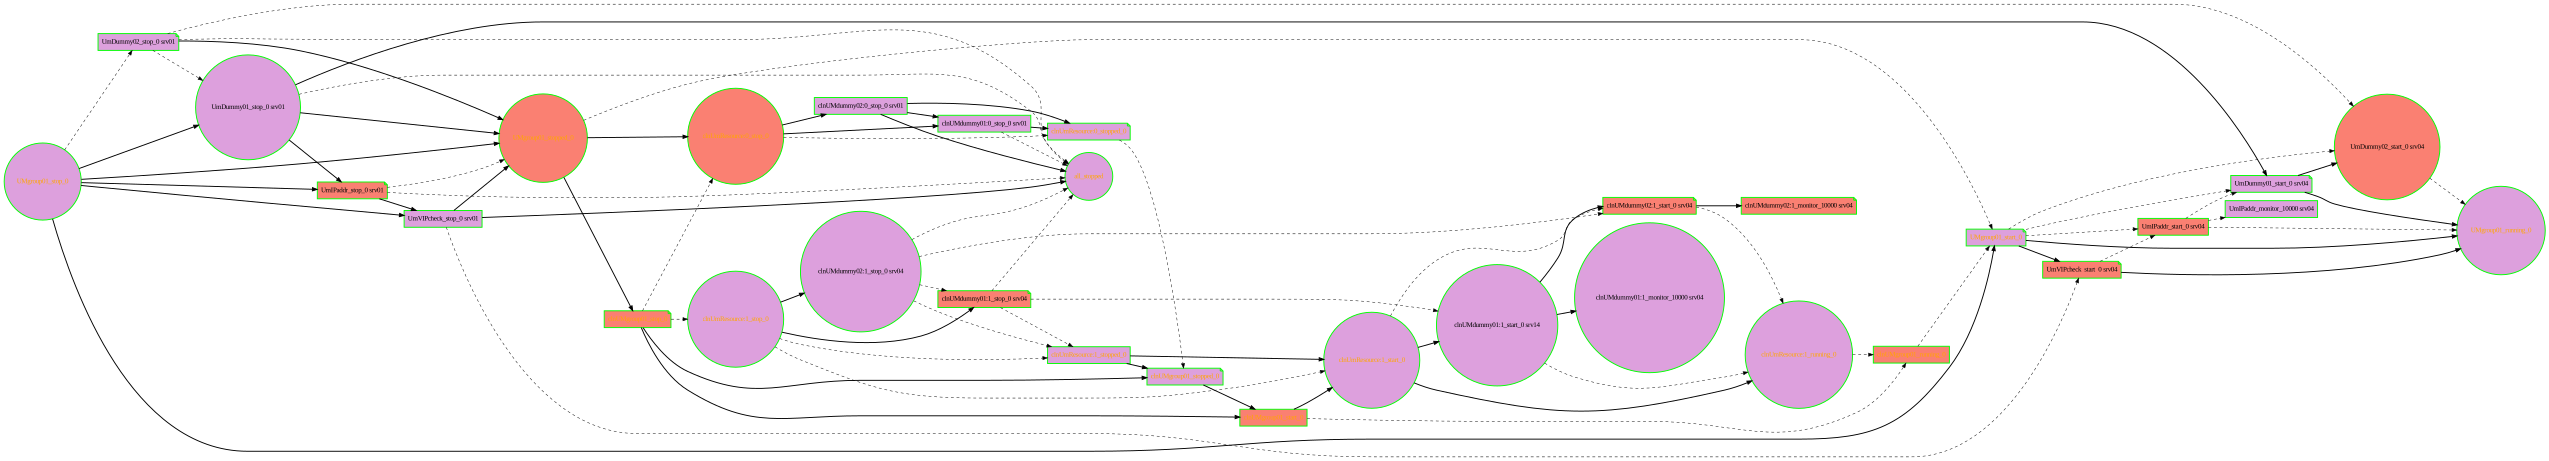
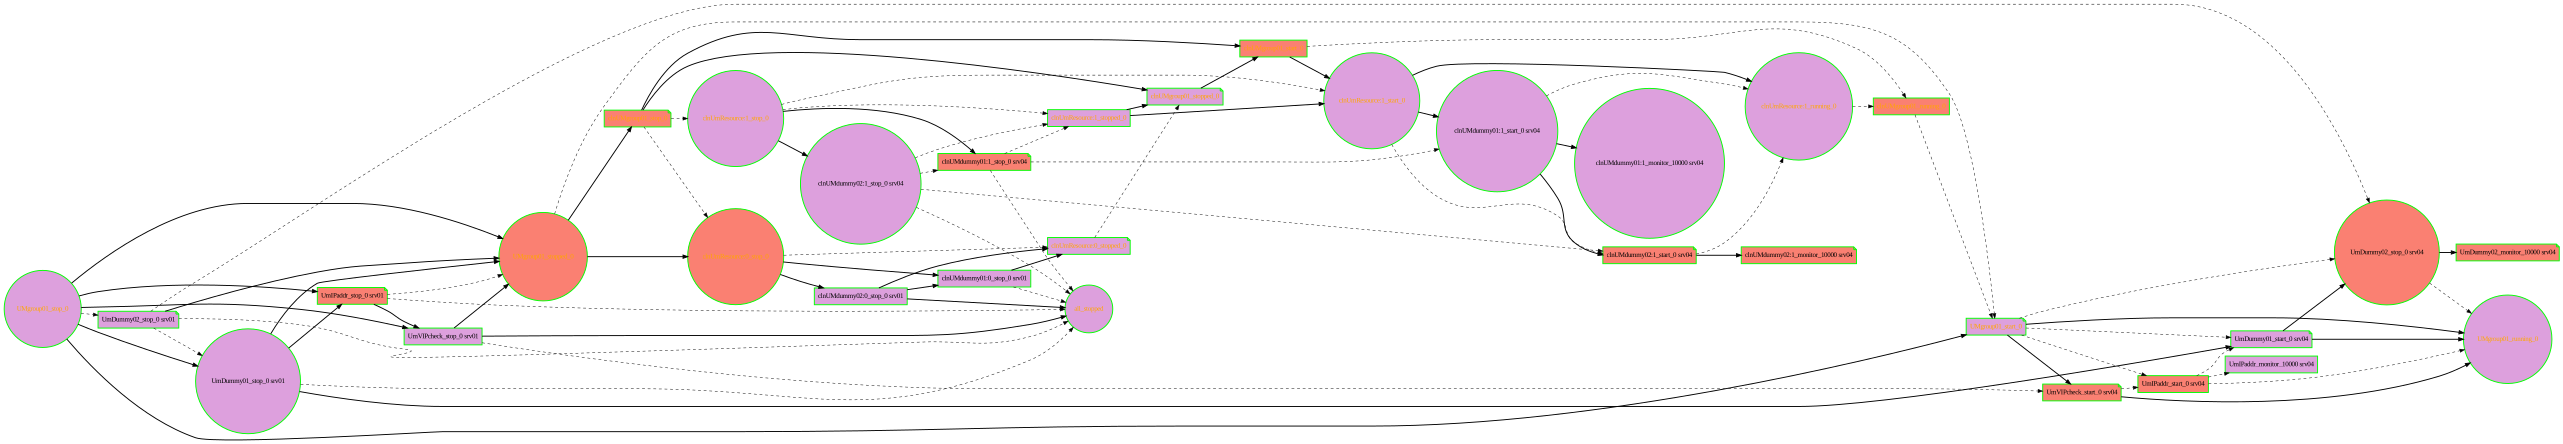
(2387, 147) -> (2387, 252)
none -> (2508, 252)
(1497, 325) -> (1497, 131)
